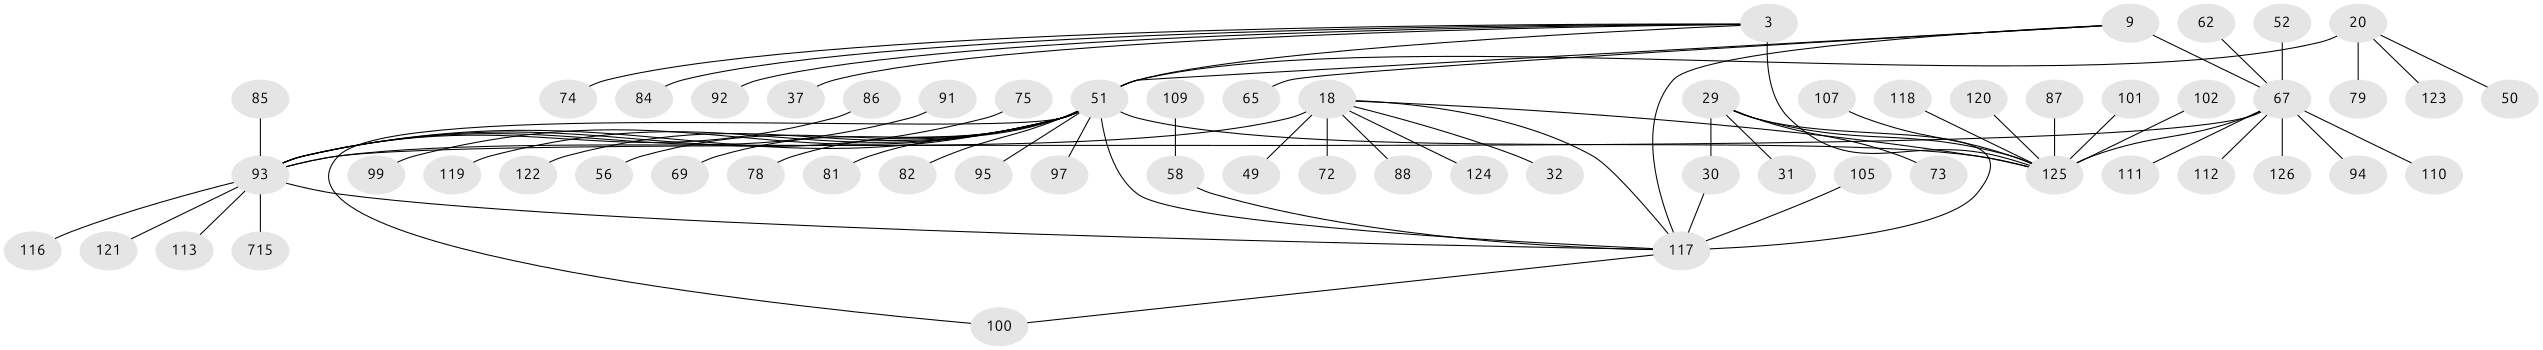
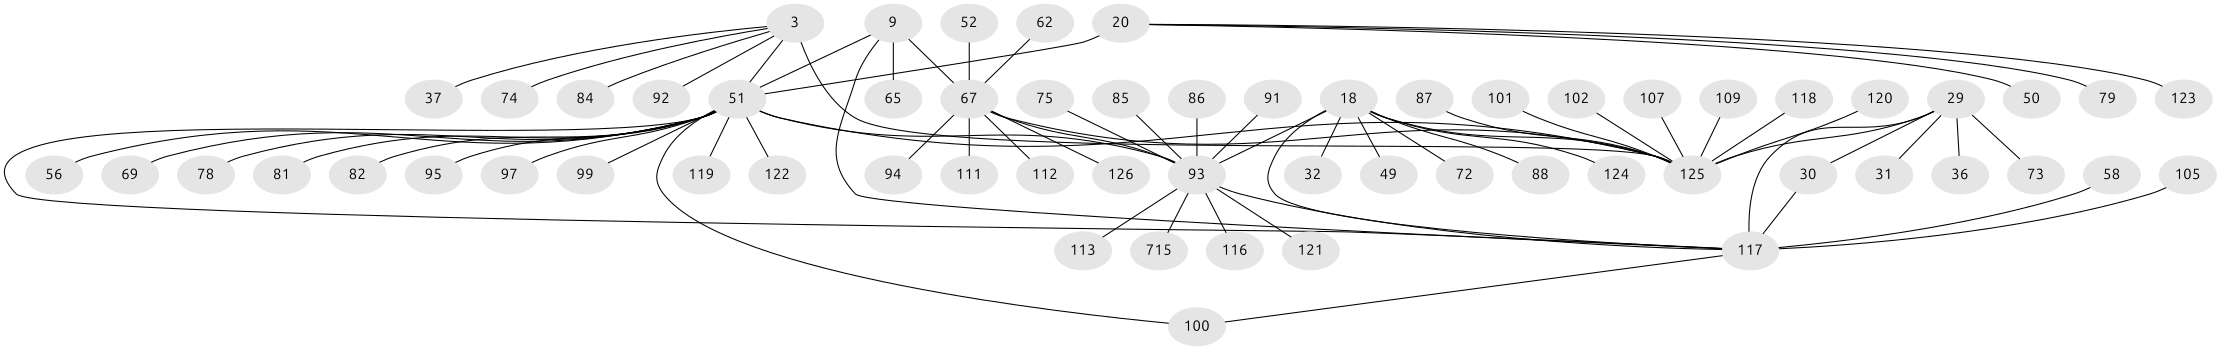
(1175, 137) -> (1710, 137)
none -> (1960, 175)
(2434, 175) -> none
